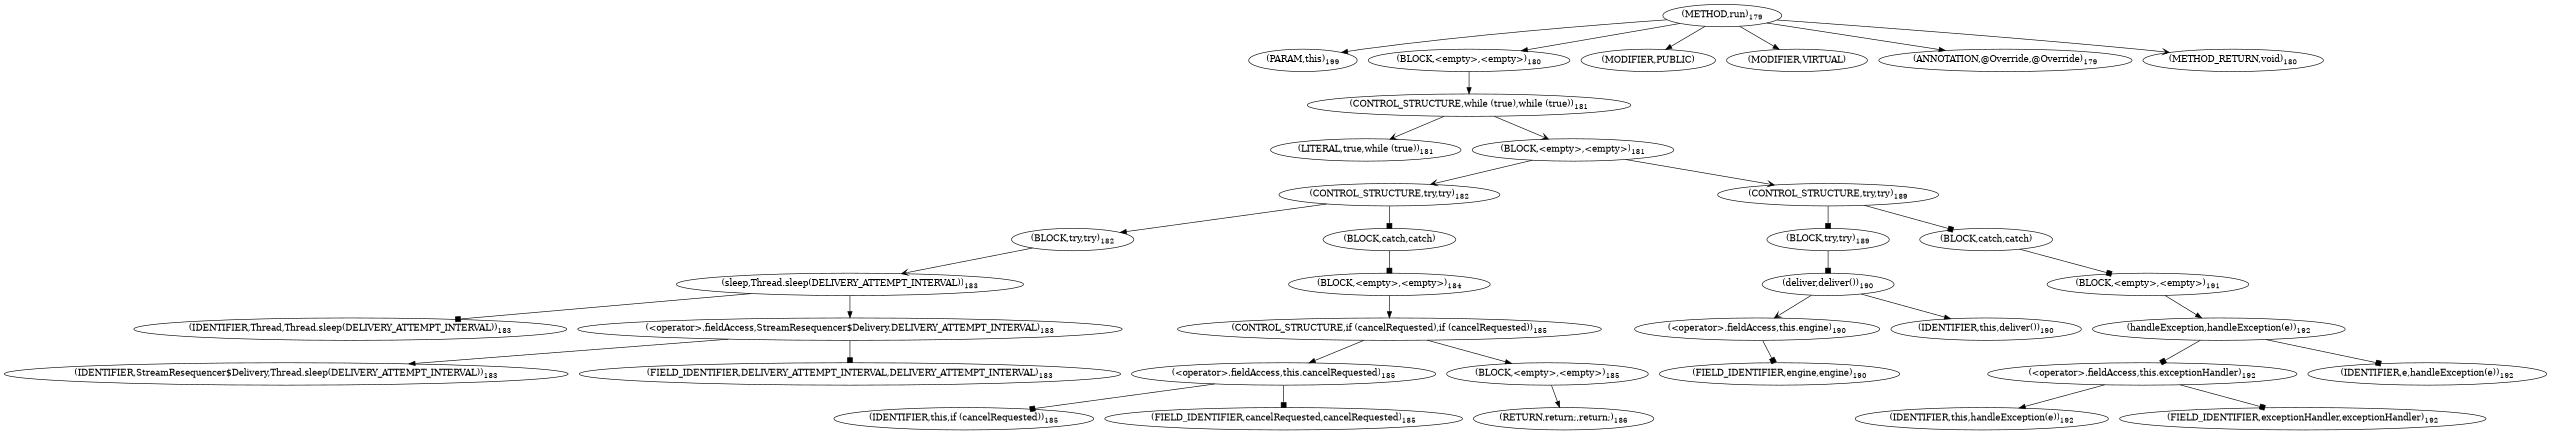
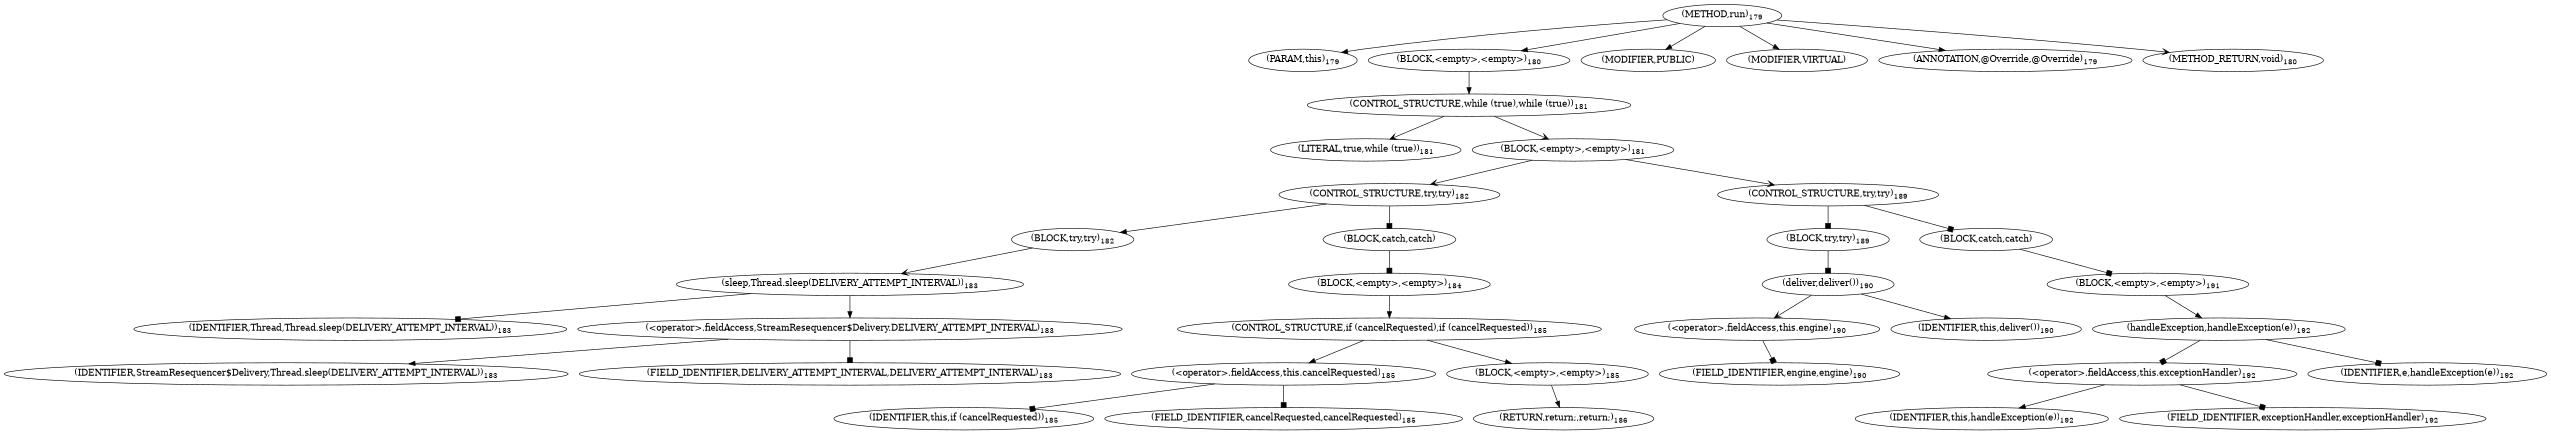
(1332, 59) -> (1332, 59)
